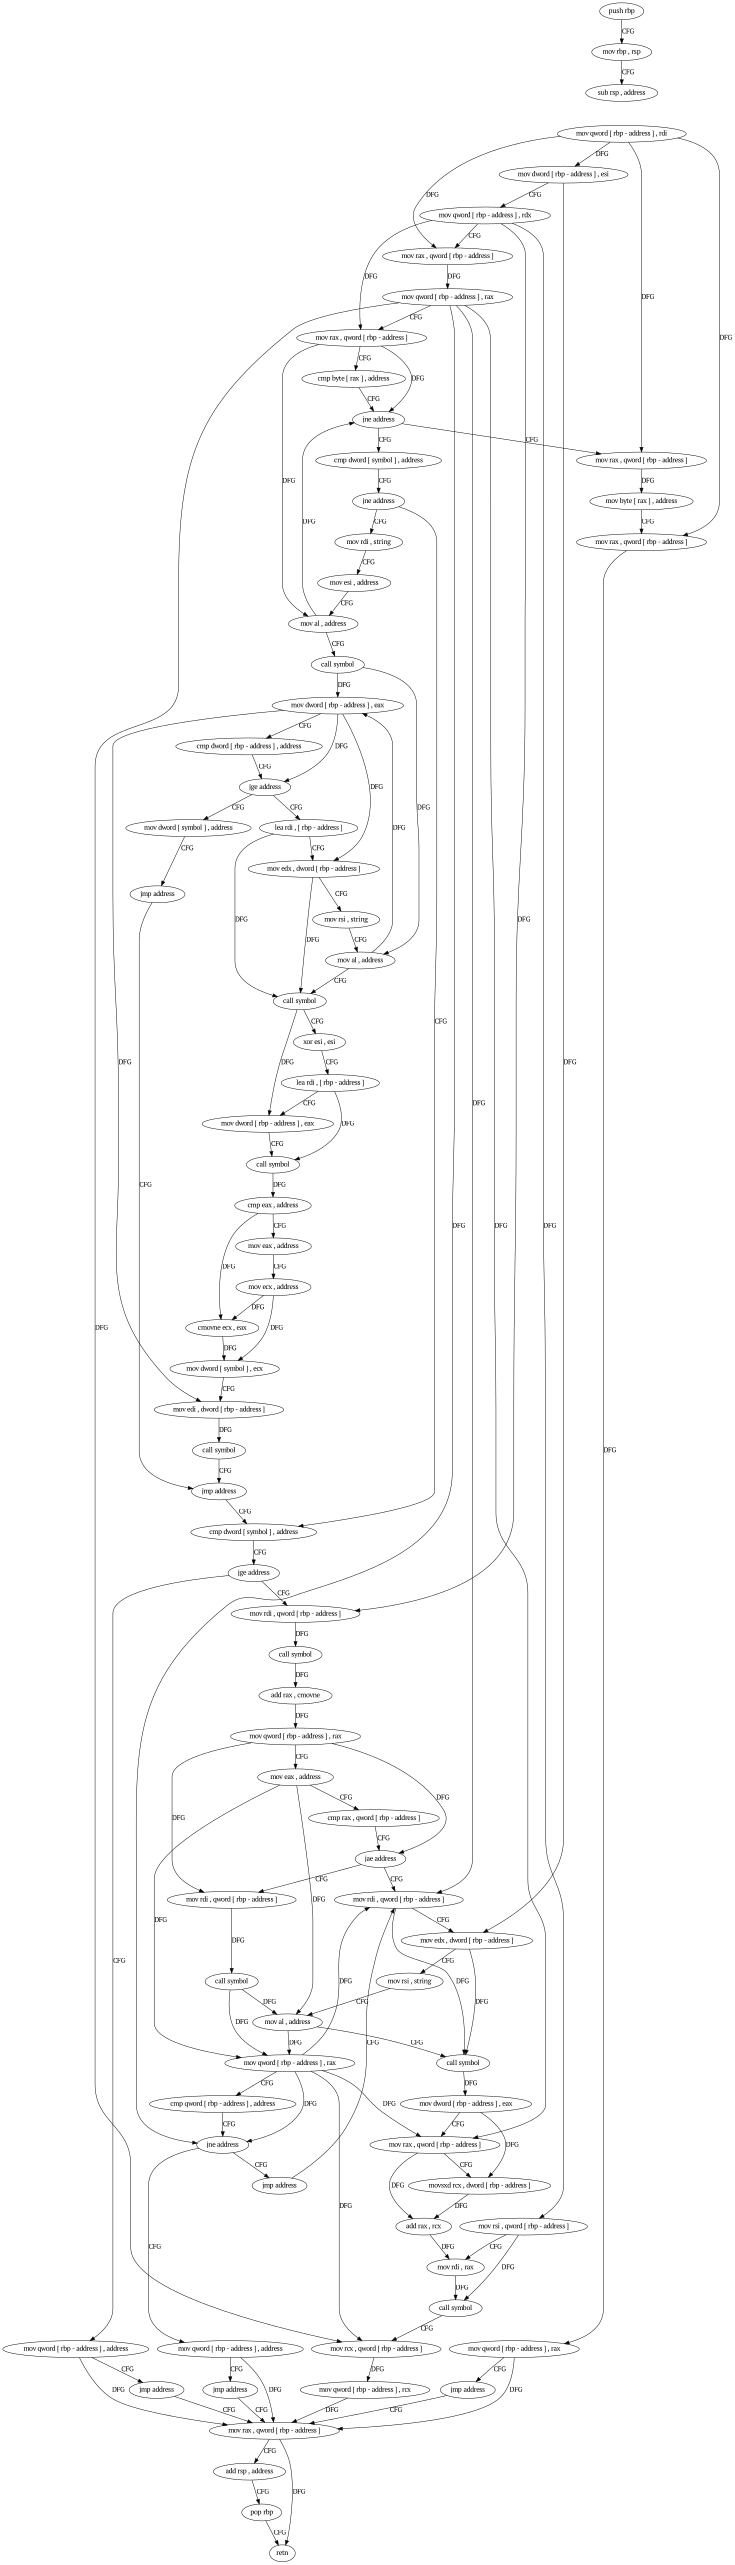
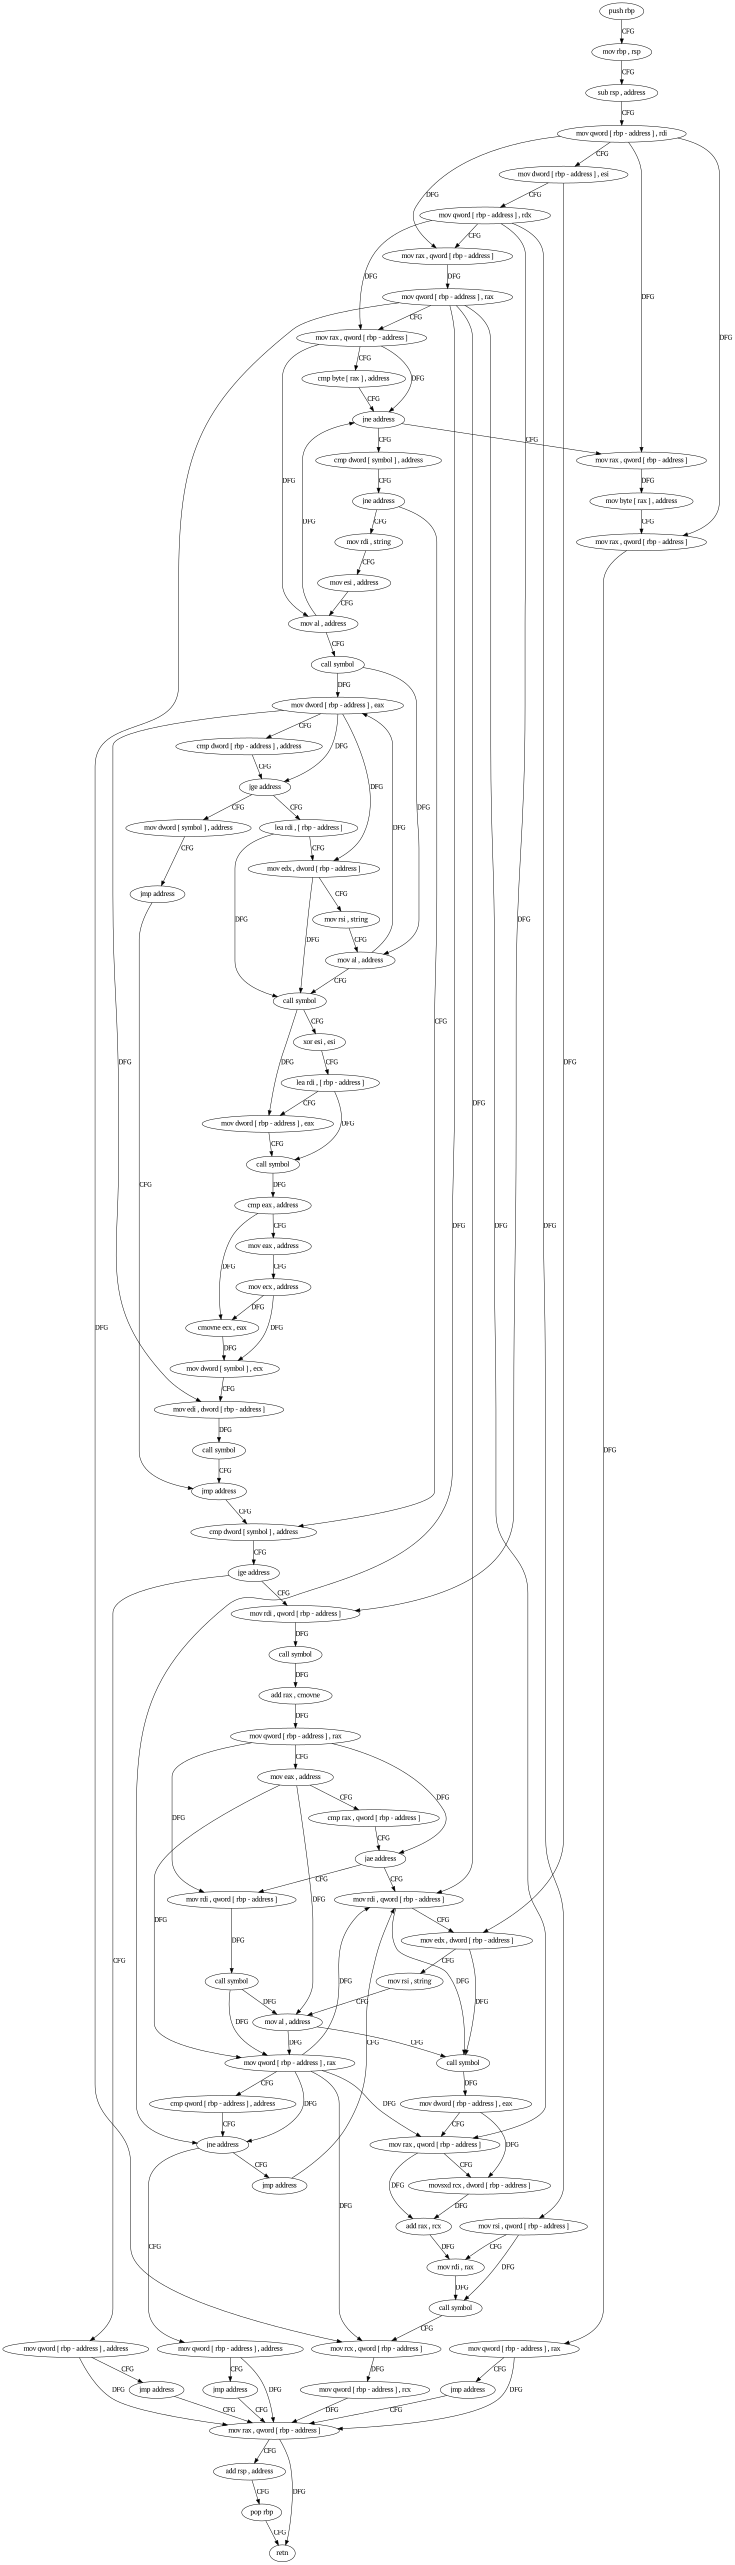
none -> (622, 111)
(602, 154) -> (602, 154)
